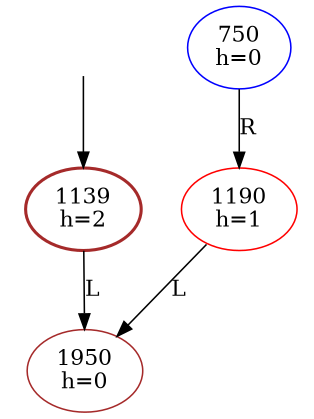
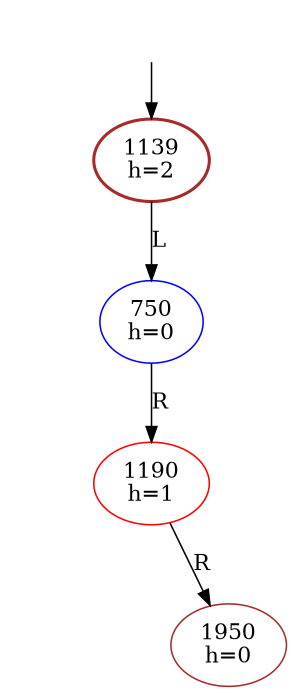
(84, 282) -> (152, 233)
(179, 290) -> (202, 564)
